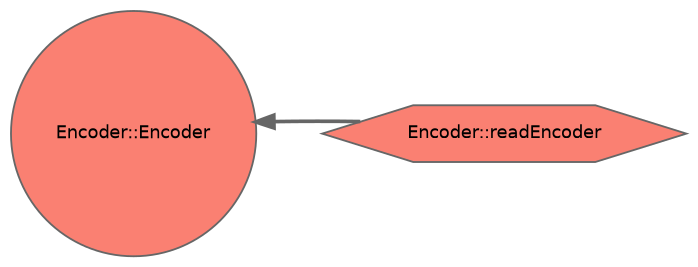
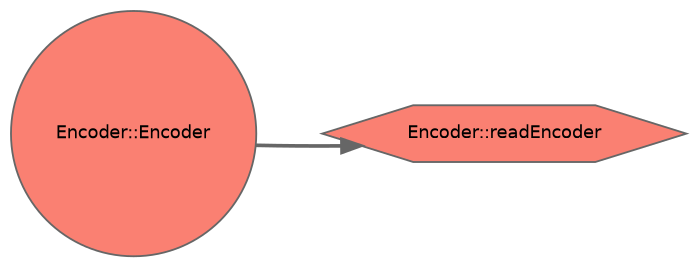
(317, 121) -> (299, 146)
